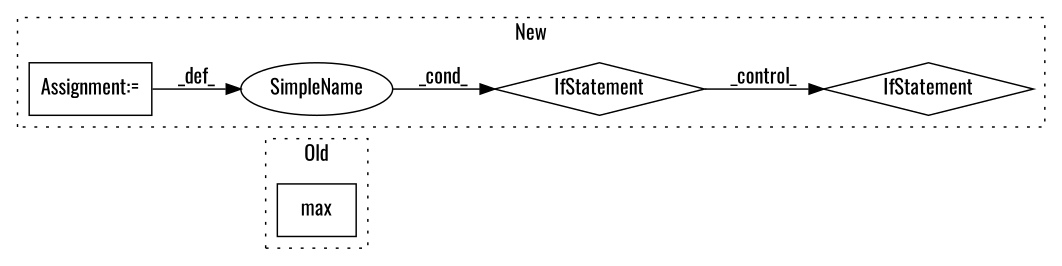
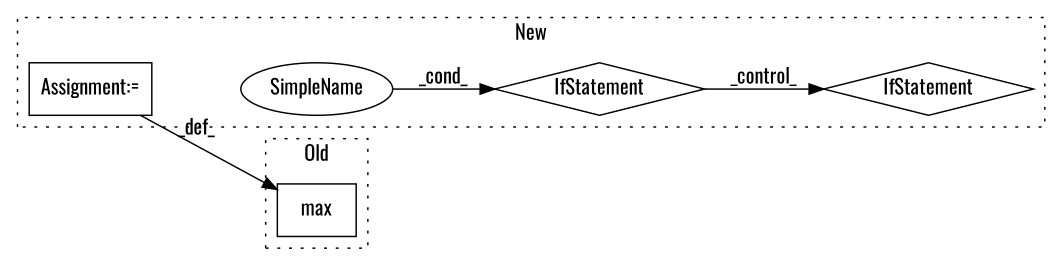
(189, 89) -> (202, 149)
